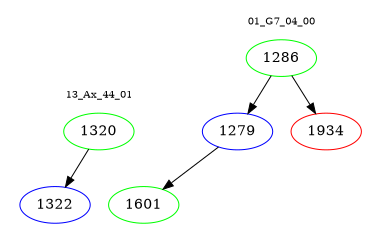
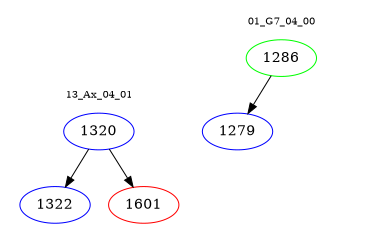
(99, 95) -> (99, 95)
(99, 132) -> (99, 132)
(326, 132) -> none
(195, 165) -> (118, 164)
(144, 205) -> (144, 205)
